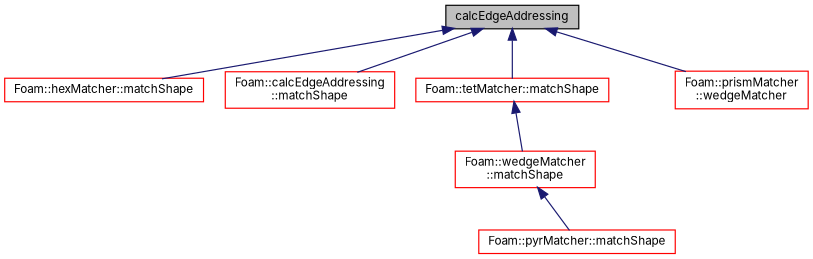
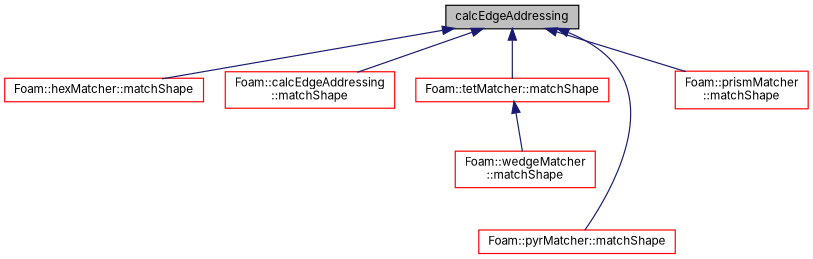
(742, 90) -> (742, 90)
(557, 214) -> (630, 122)
